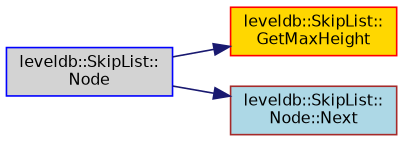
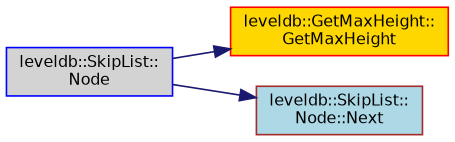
(314, 31) -> (339, 31)
